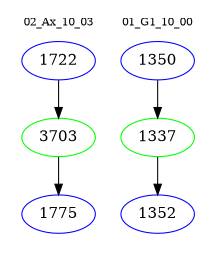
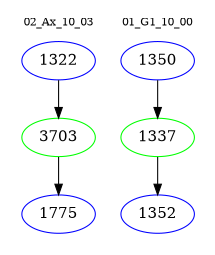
(59, 61) -> (59, 61)
